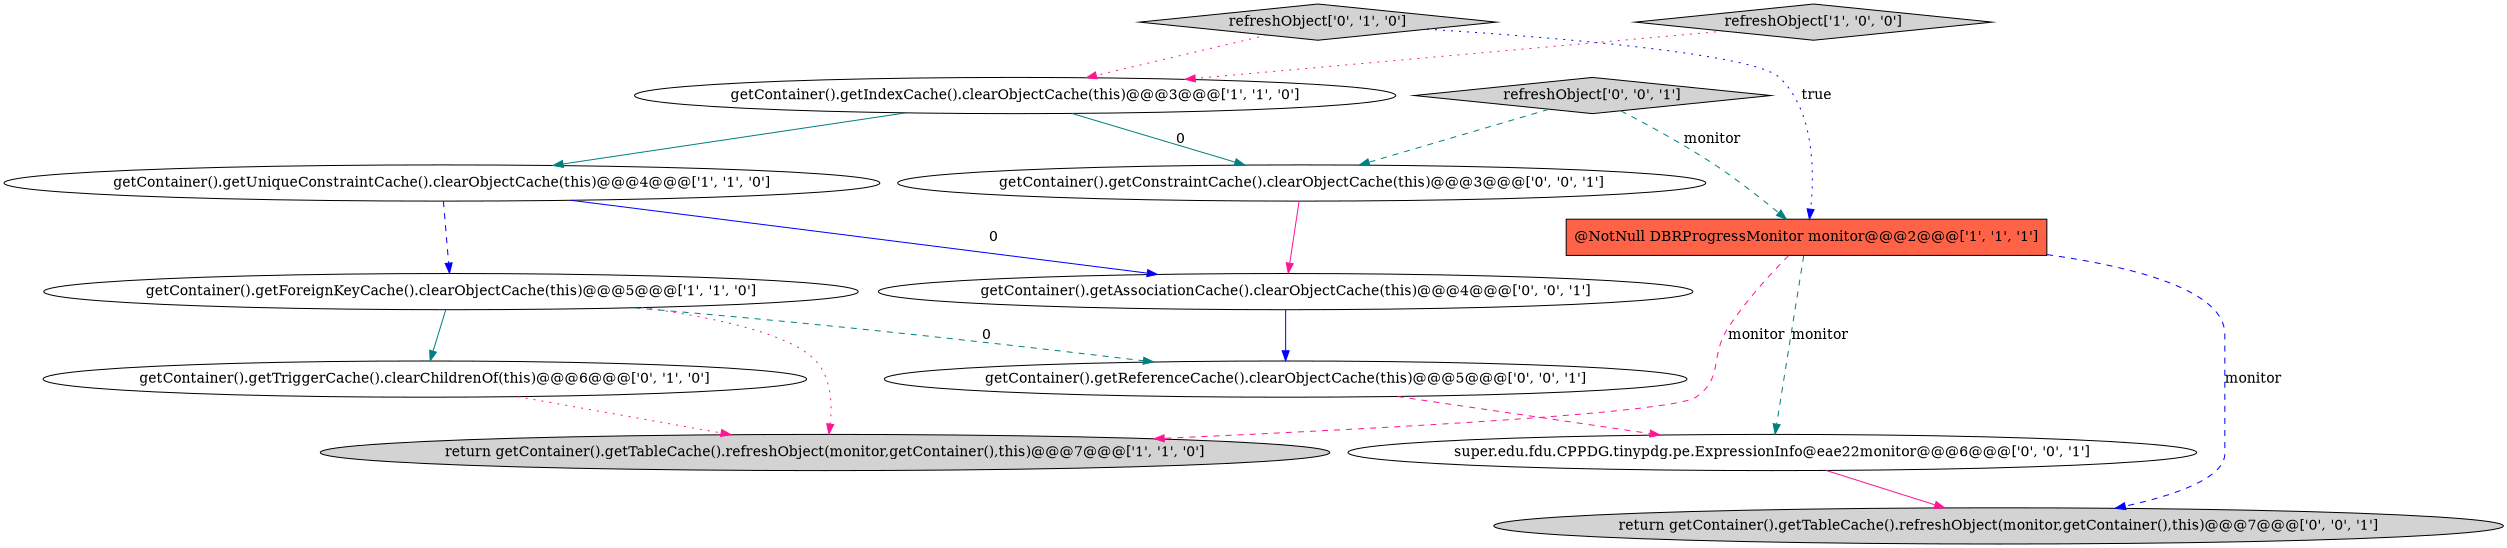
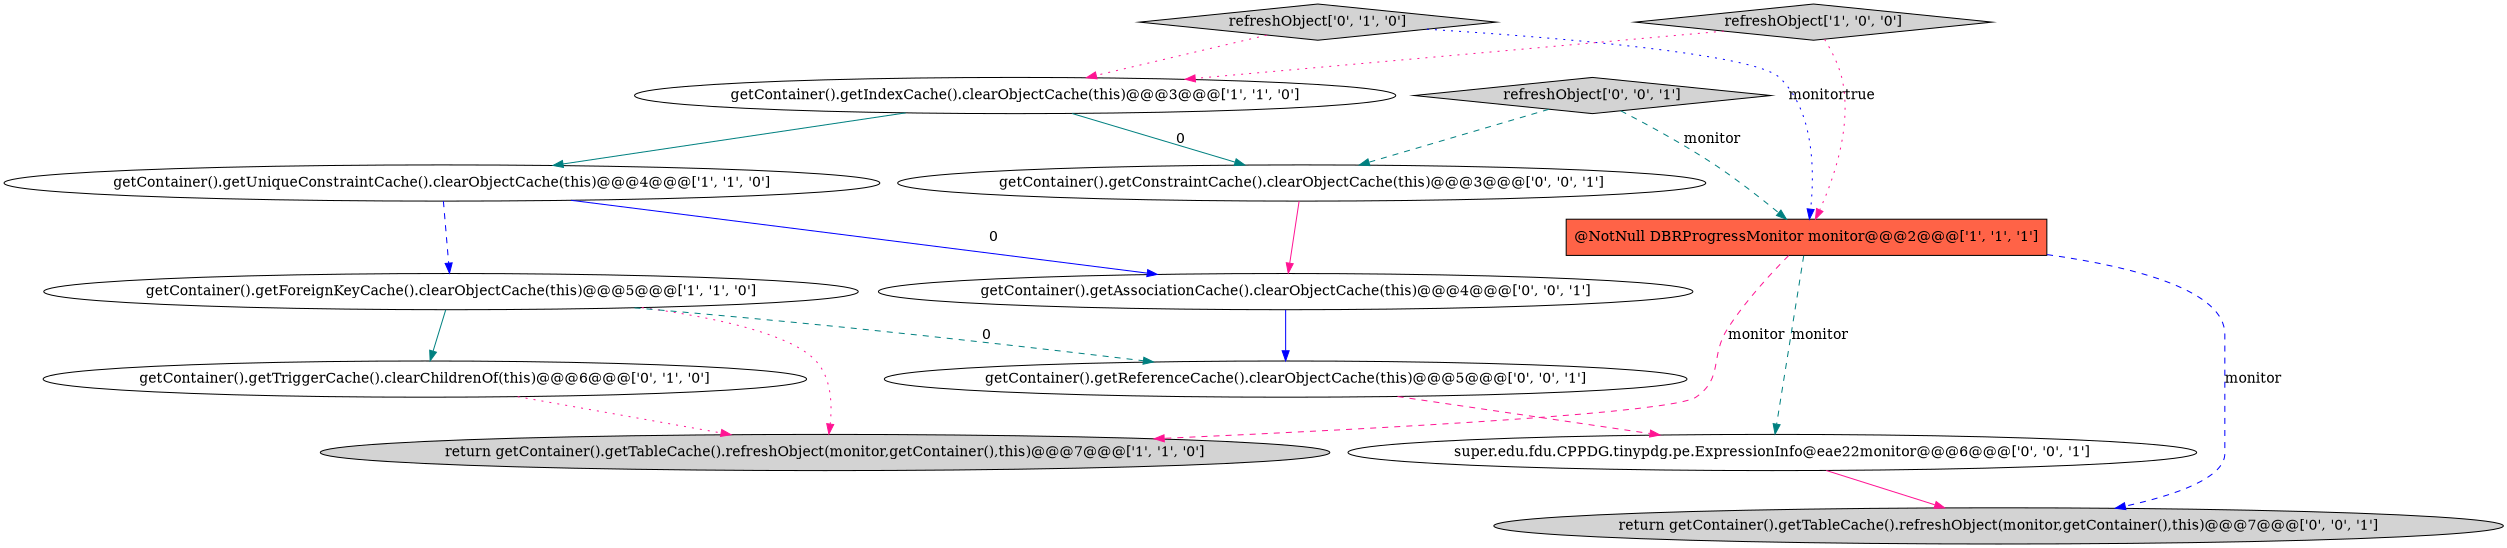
(1817, 96) -> (1817, 96)
none -> (1844, 124)
